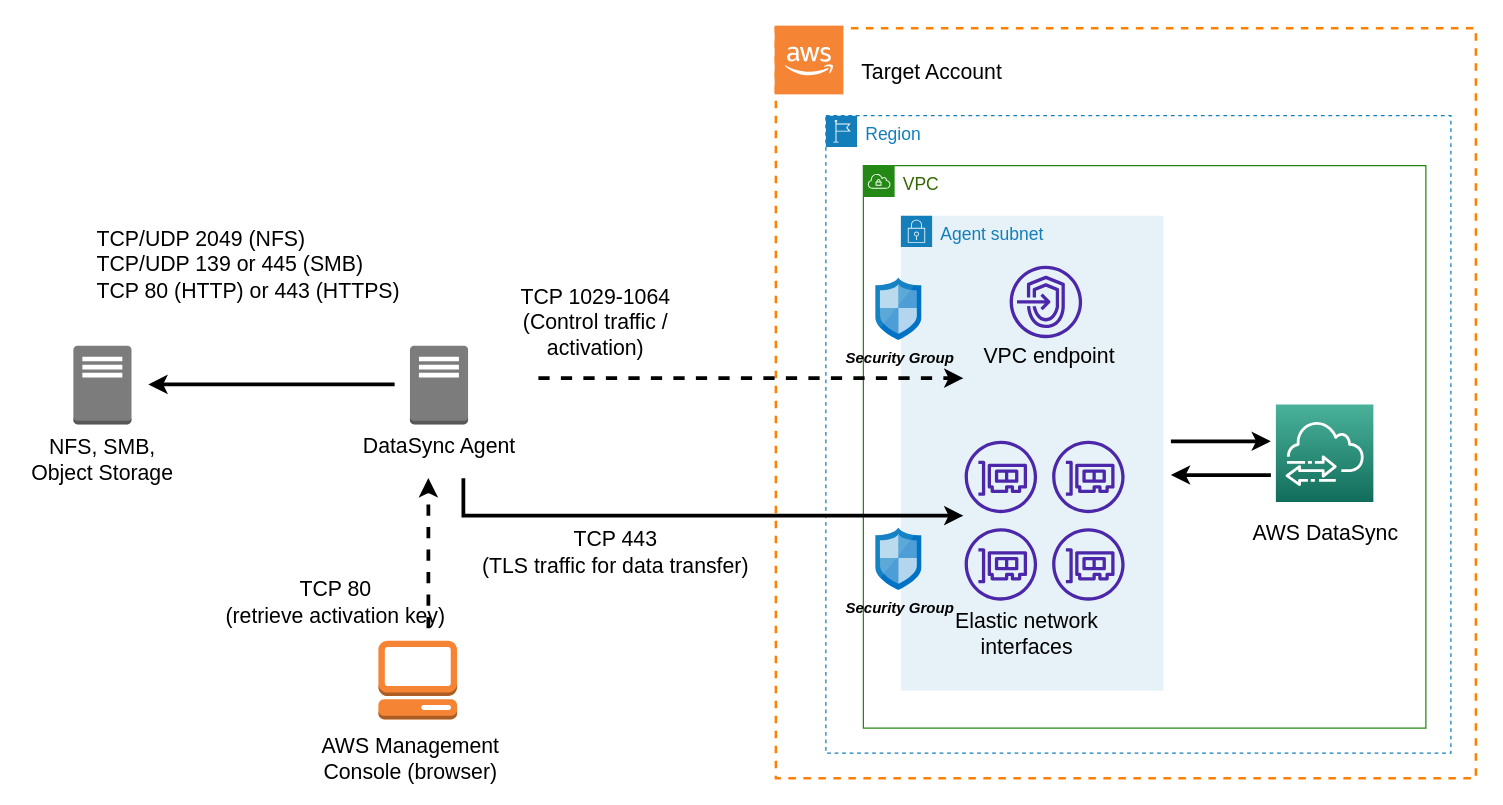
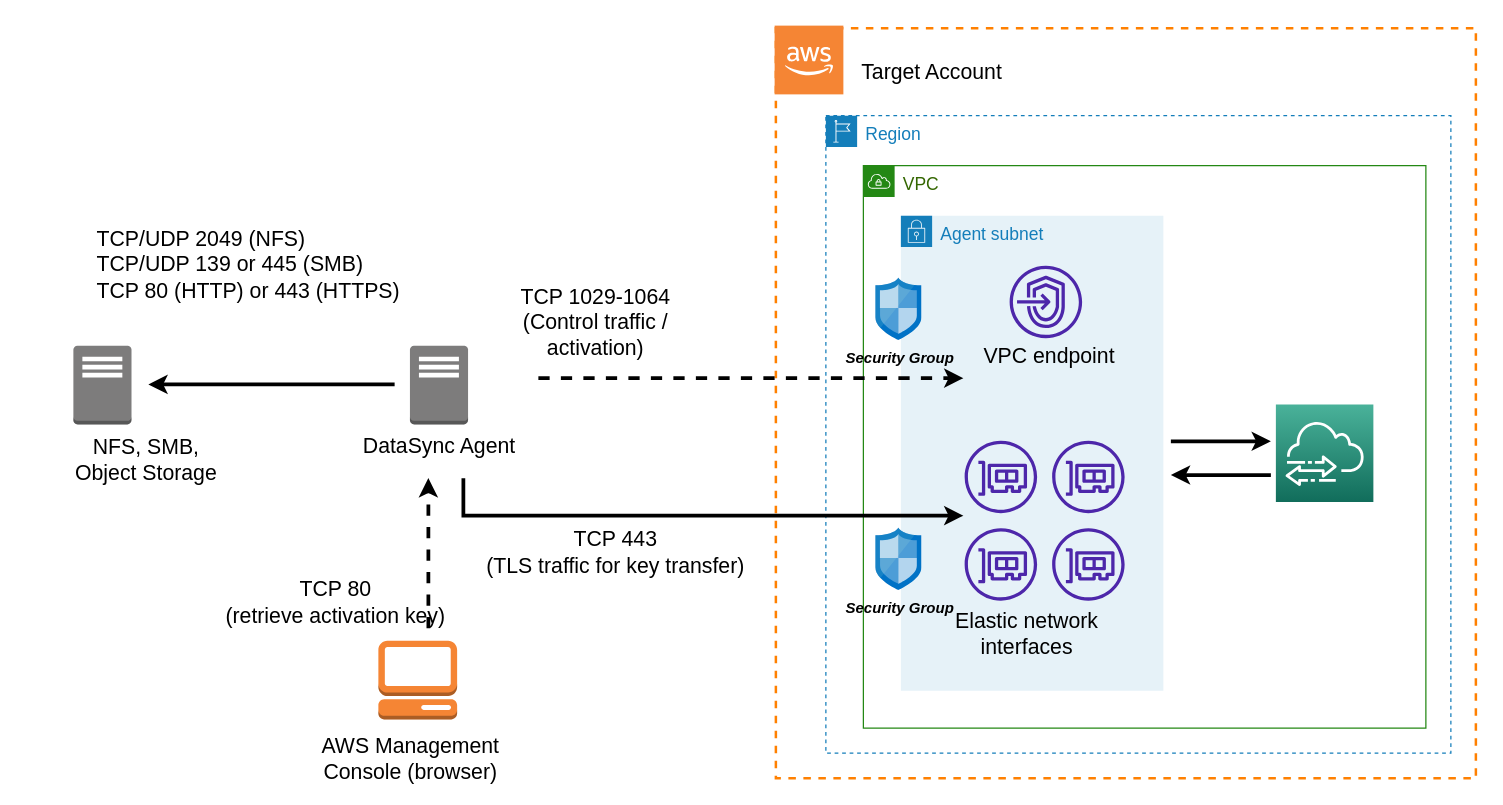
(102, 461) -> (146, 461)
(1326, 534) -> none
(616, 553) -> (616, 553)
